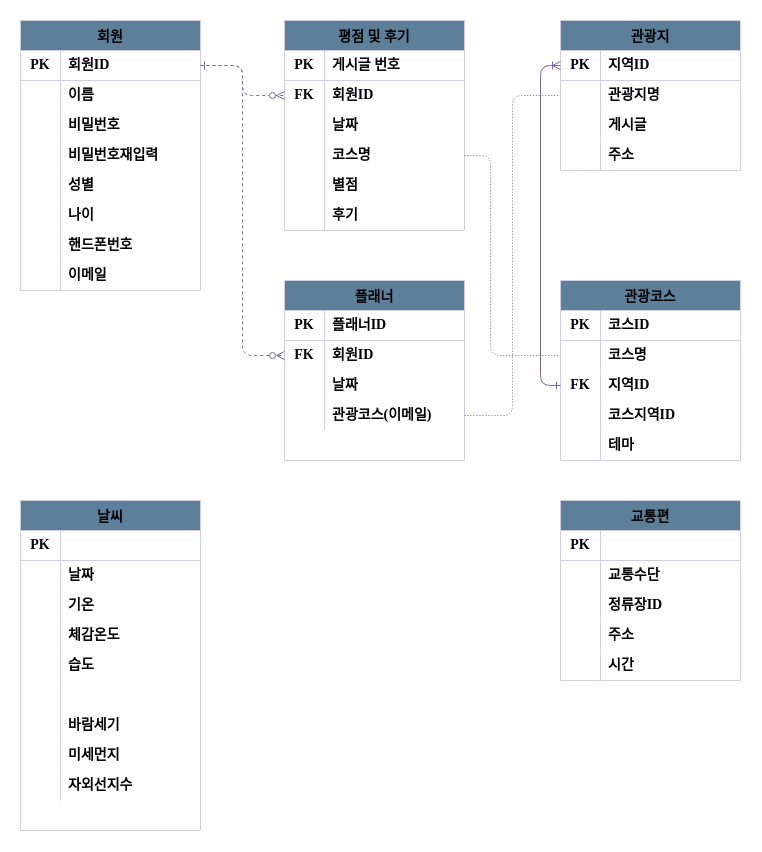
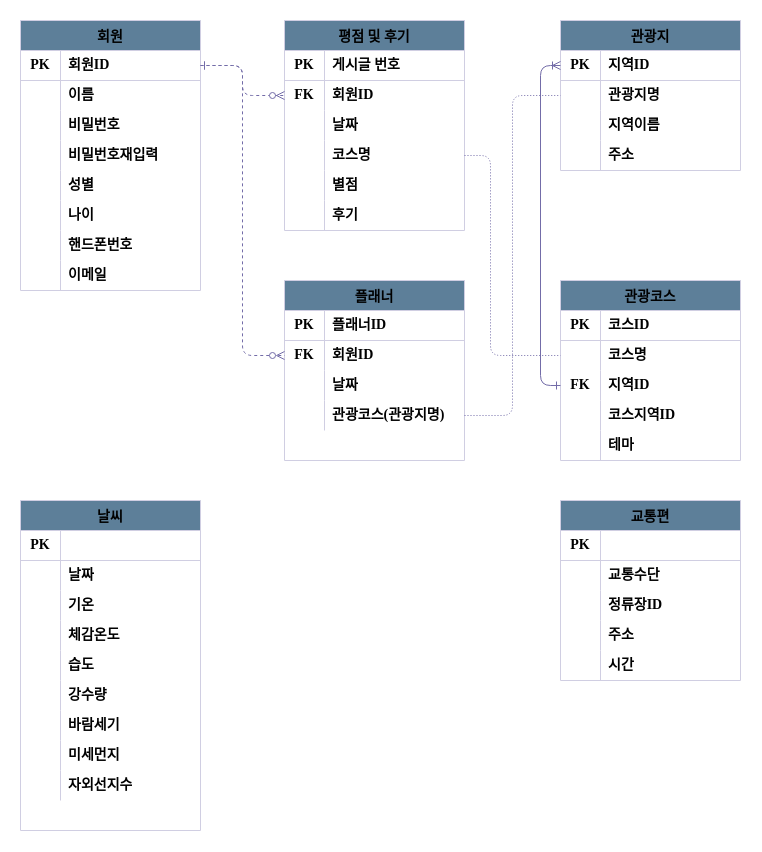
(630, 126) -> (637, 126)
(389, 416) -> (396, 416)
none -> (131, 696)
